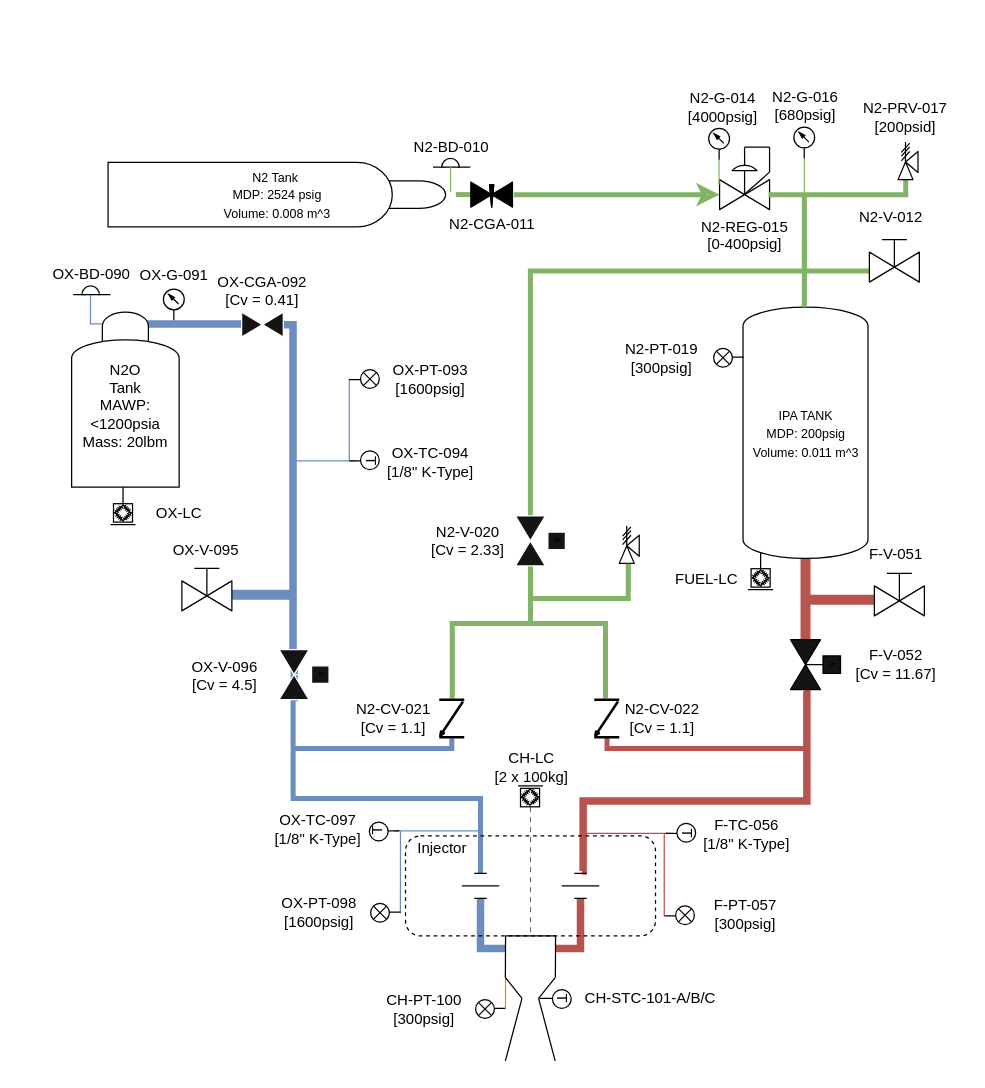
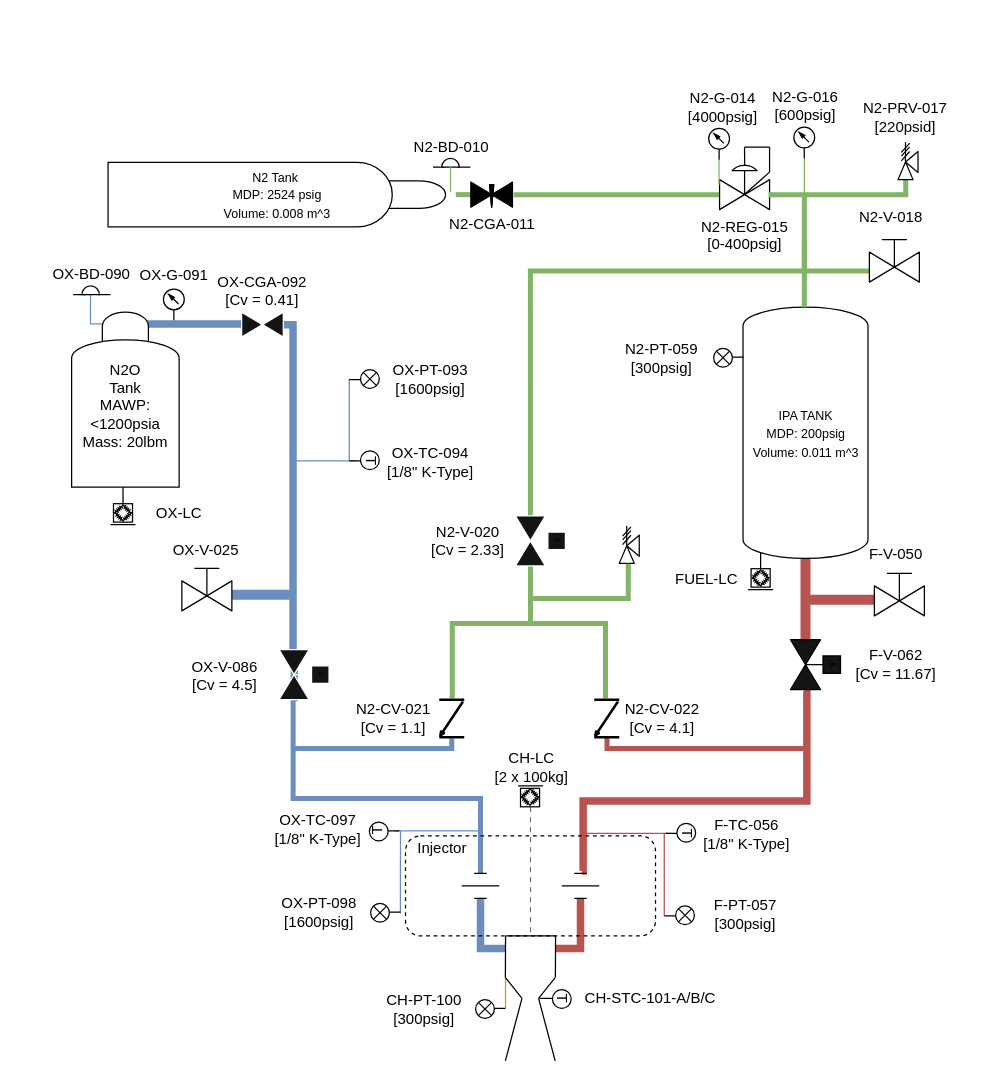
(806, 106) -> (806, 106)
(906, 117) -> (906, 117)
(705, 194) -> (714, 194)
(891, 217) -> (891, 217)
(662, 358) -> (662, 358)
(206, 551) -> (206, 551)
(896, 554) -> (896, 554)
(896, 664) -> (896, 664)
(225, 676) -> (225, 676)
(663, 718) -> (663, 718)
